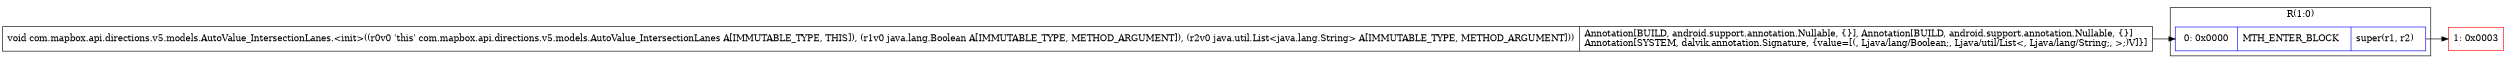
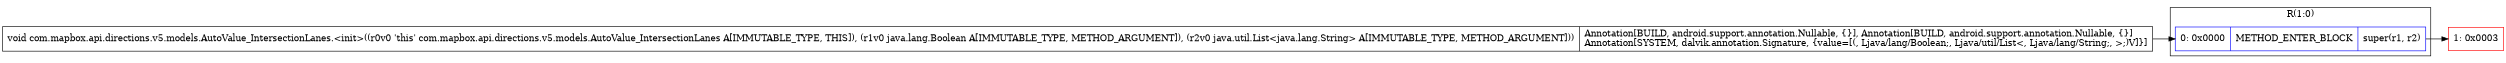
(2291, 39) -> (2294, 39)
